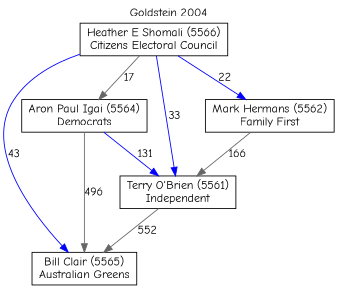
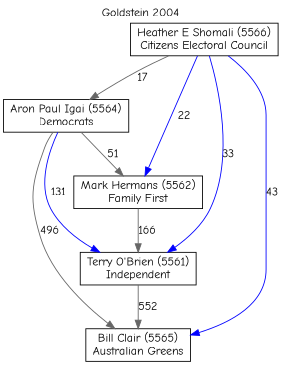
none -> (99, 151)
